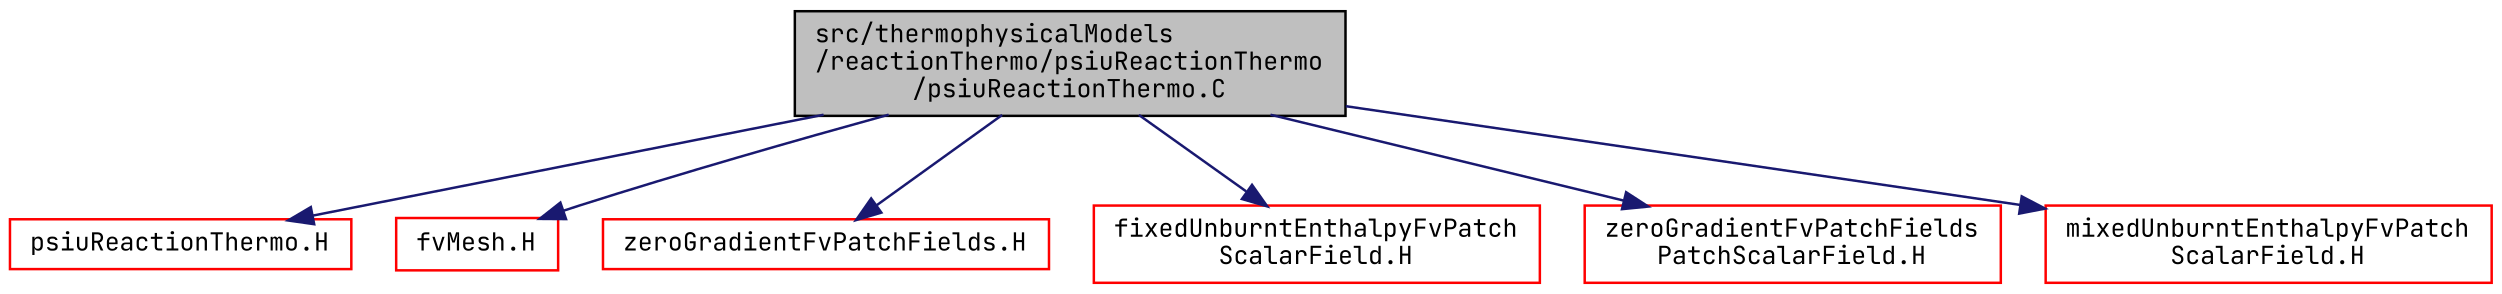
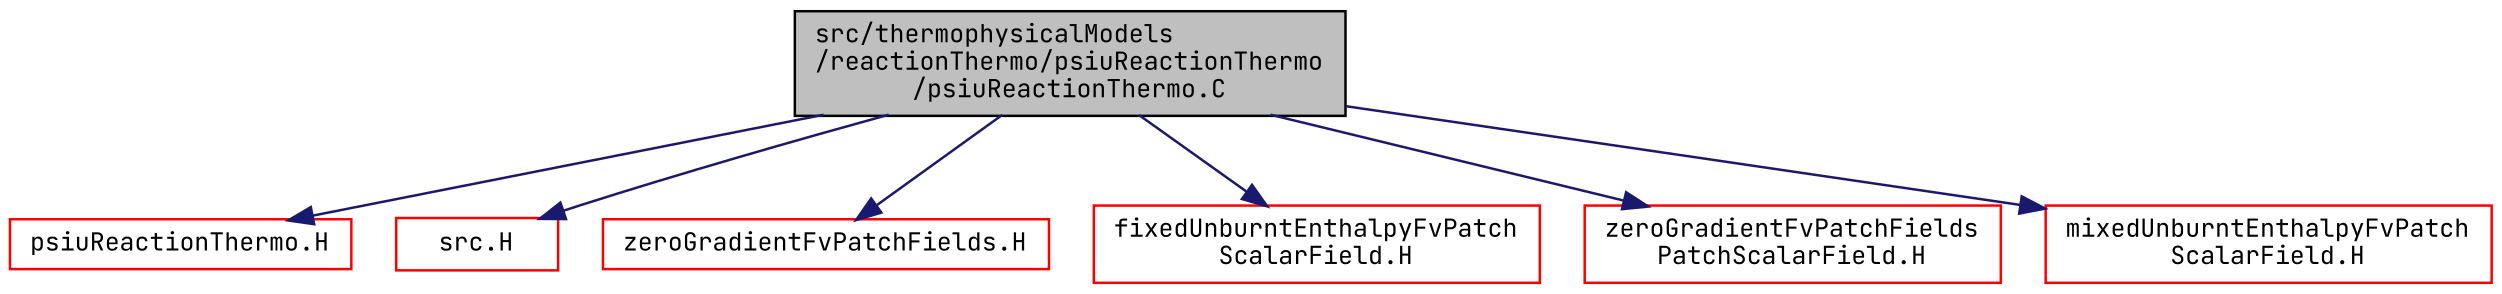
(477, 244) -> (477, 244)
